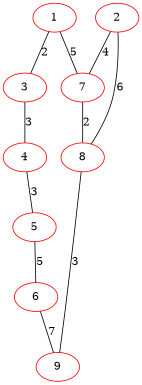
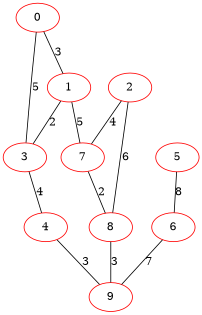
none -> (38, 18)
(29, 122) -> (40, 192)
(30, 192) -> (78, 262)
(40, 262) -> (179, 192)
